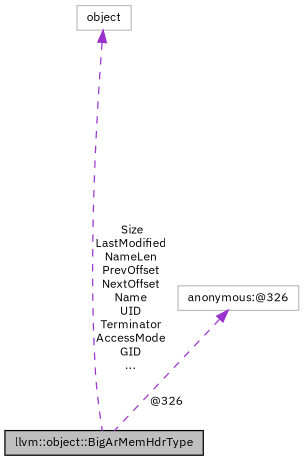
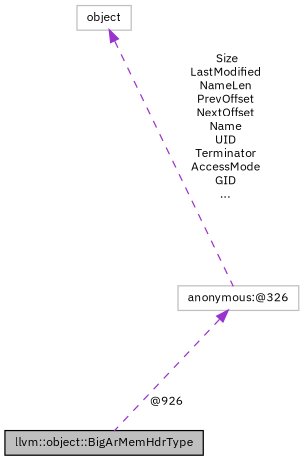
(93, 237) -> (174, 164)
(166, 402) -> (166, 402)
